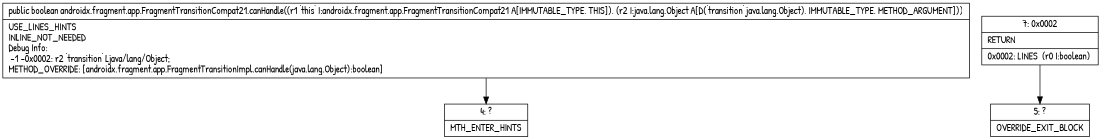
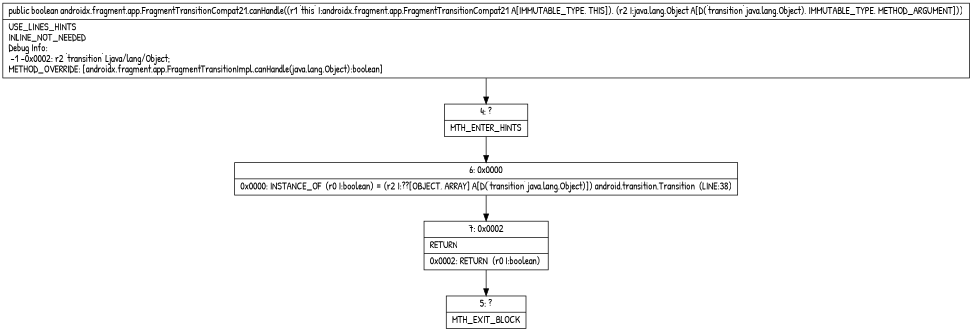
(1040, 56) -> (486, 261)
(1040, 128) -> (486, 320)
none -> (486, 179)
